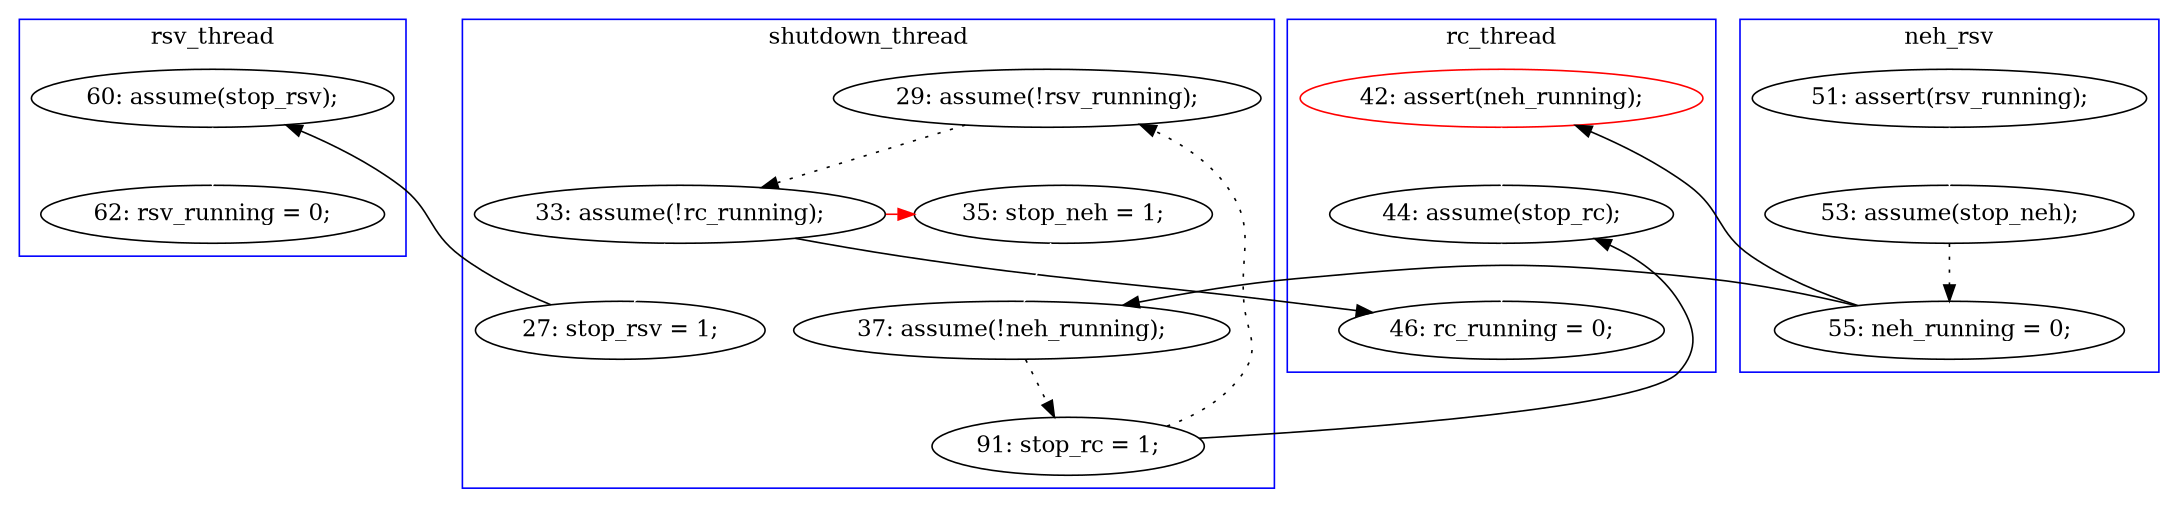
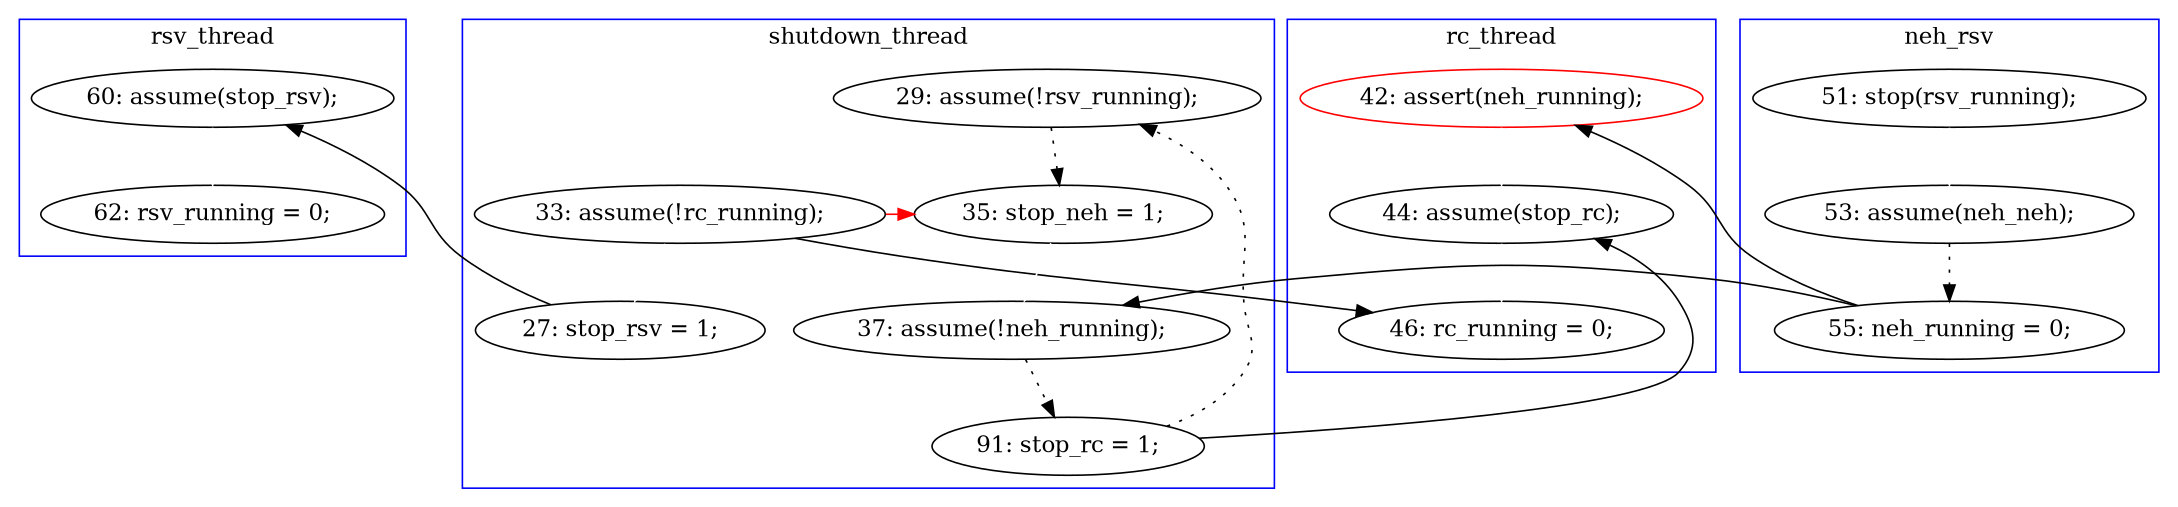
(1949, 98) -> (1949, 98)
(871, 154) -> (1054, 148)
(1949, 214) -> (1949, 214)
